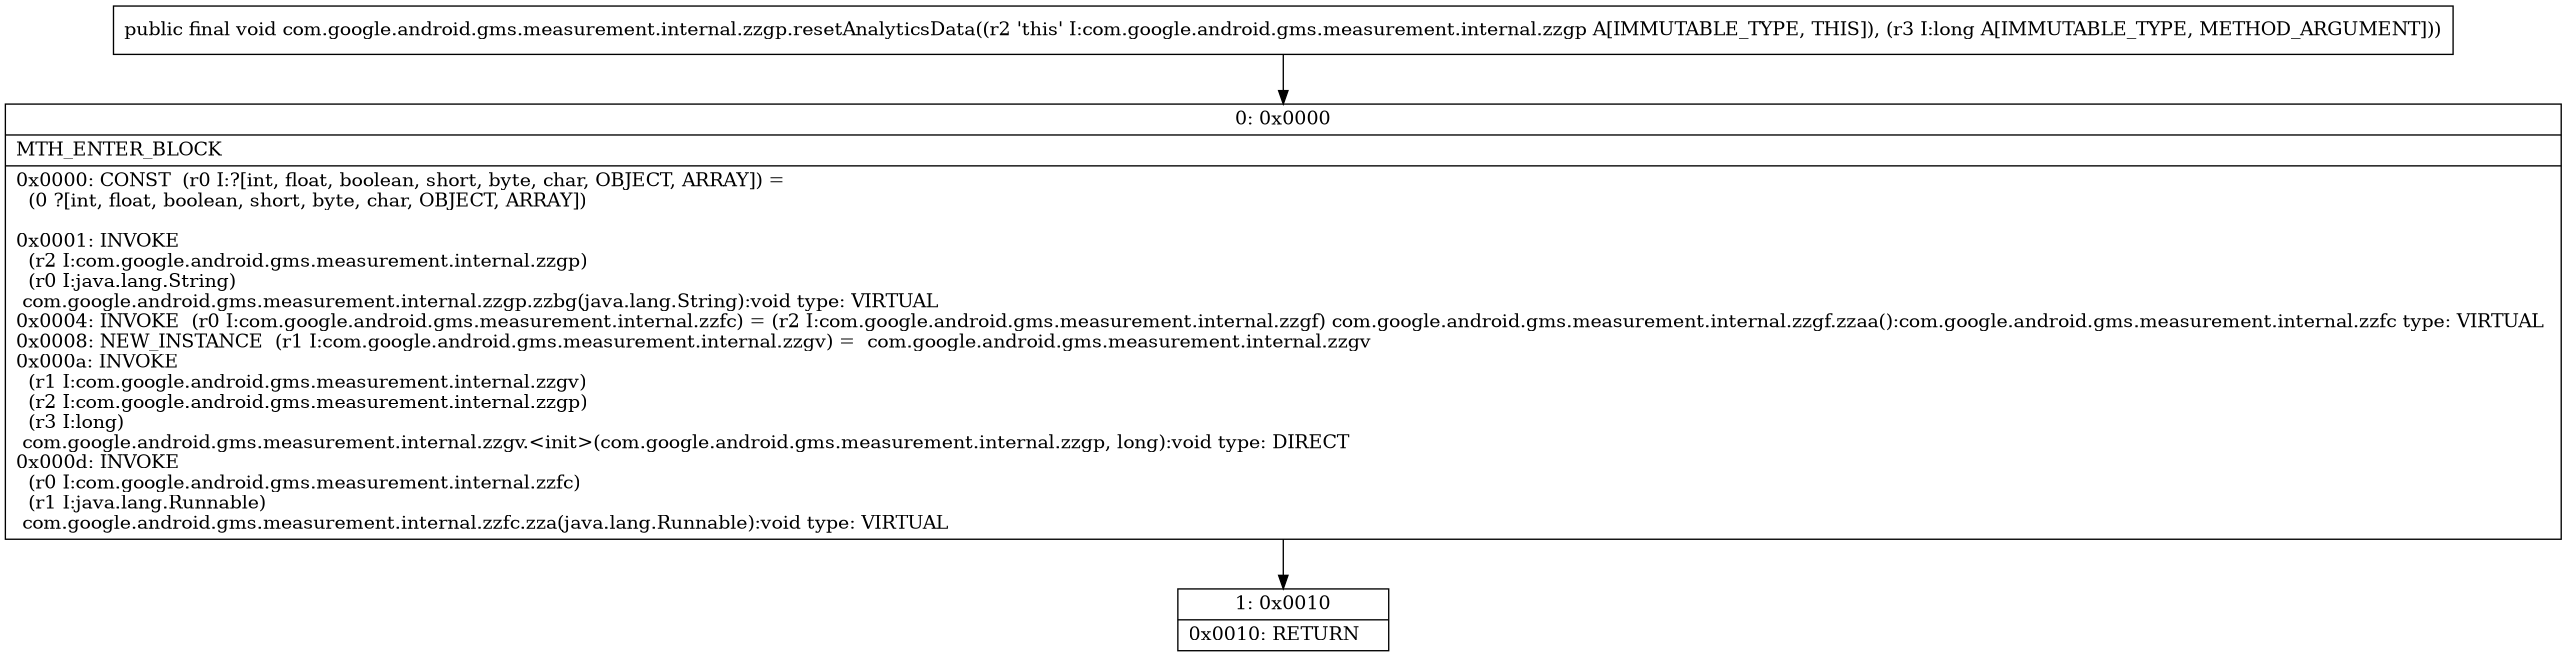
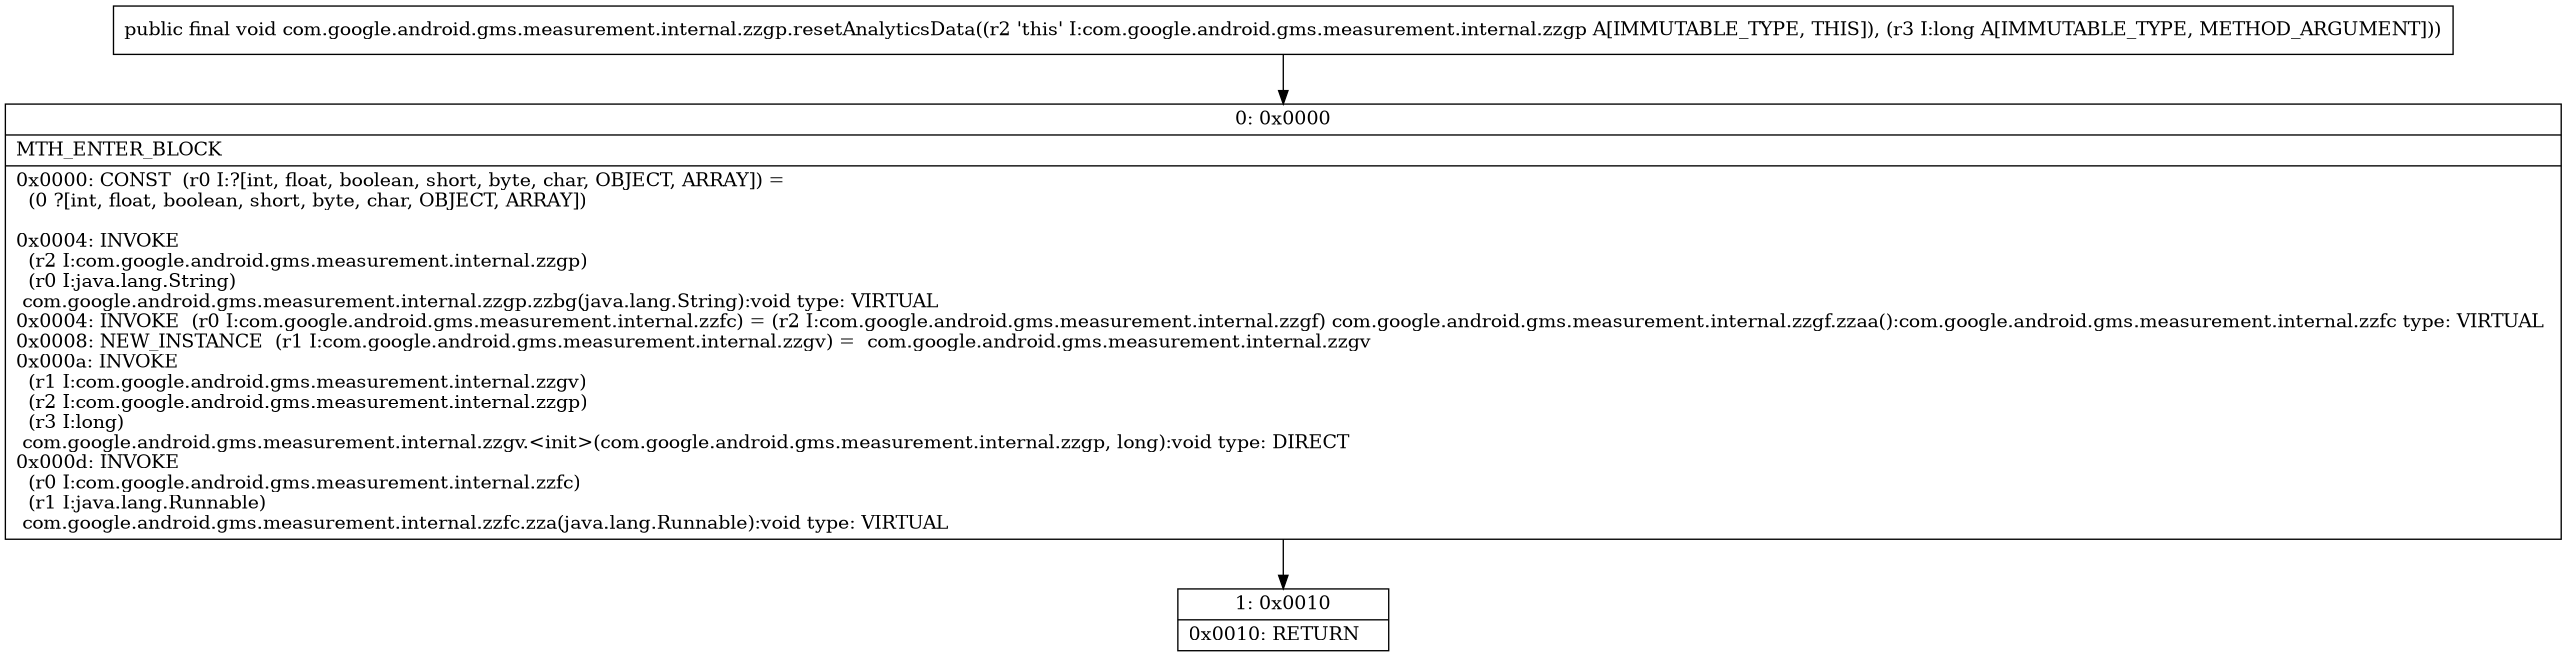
(104, 241) -> (104, 241)
